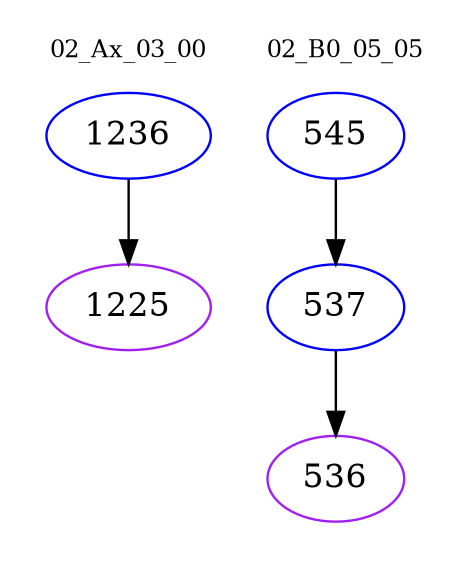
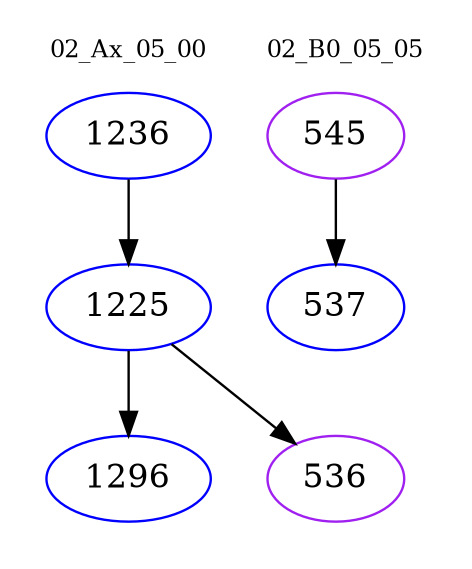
(129, 51) -> (129, 51)
(336, 136) -> (336, 136)
(129, 307) -> (129, 307)
(336, 381) -> (213, 378)
none -> (129, 479)
